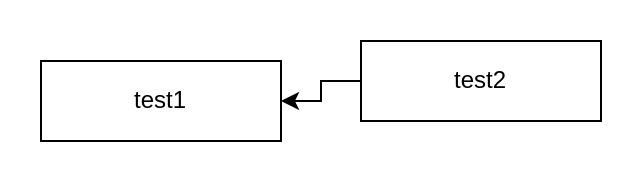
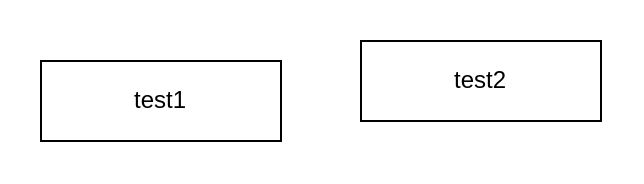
(321, 84) -> none
